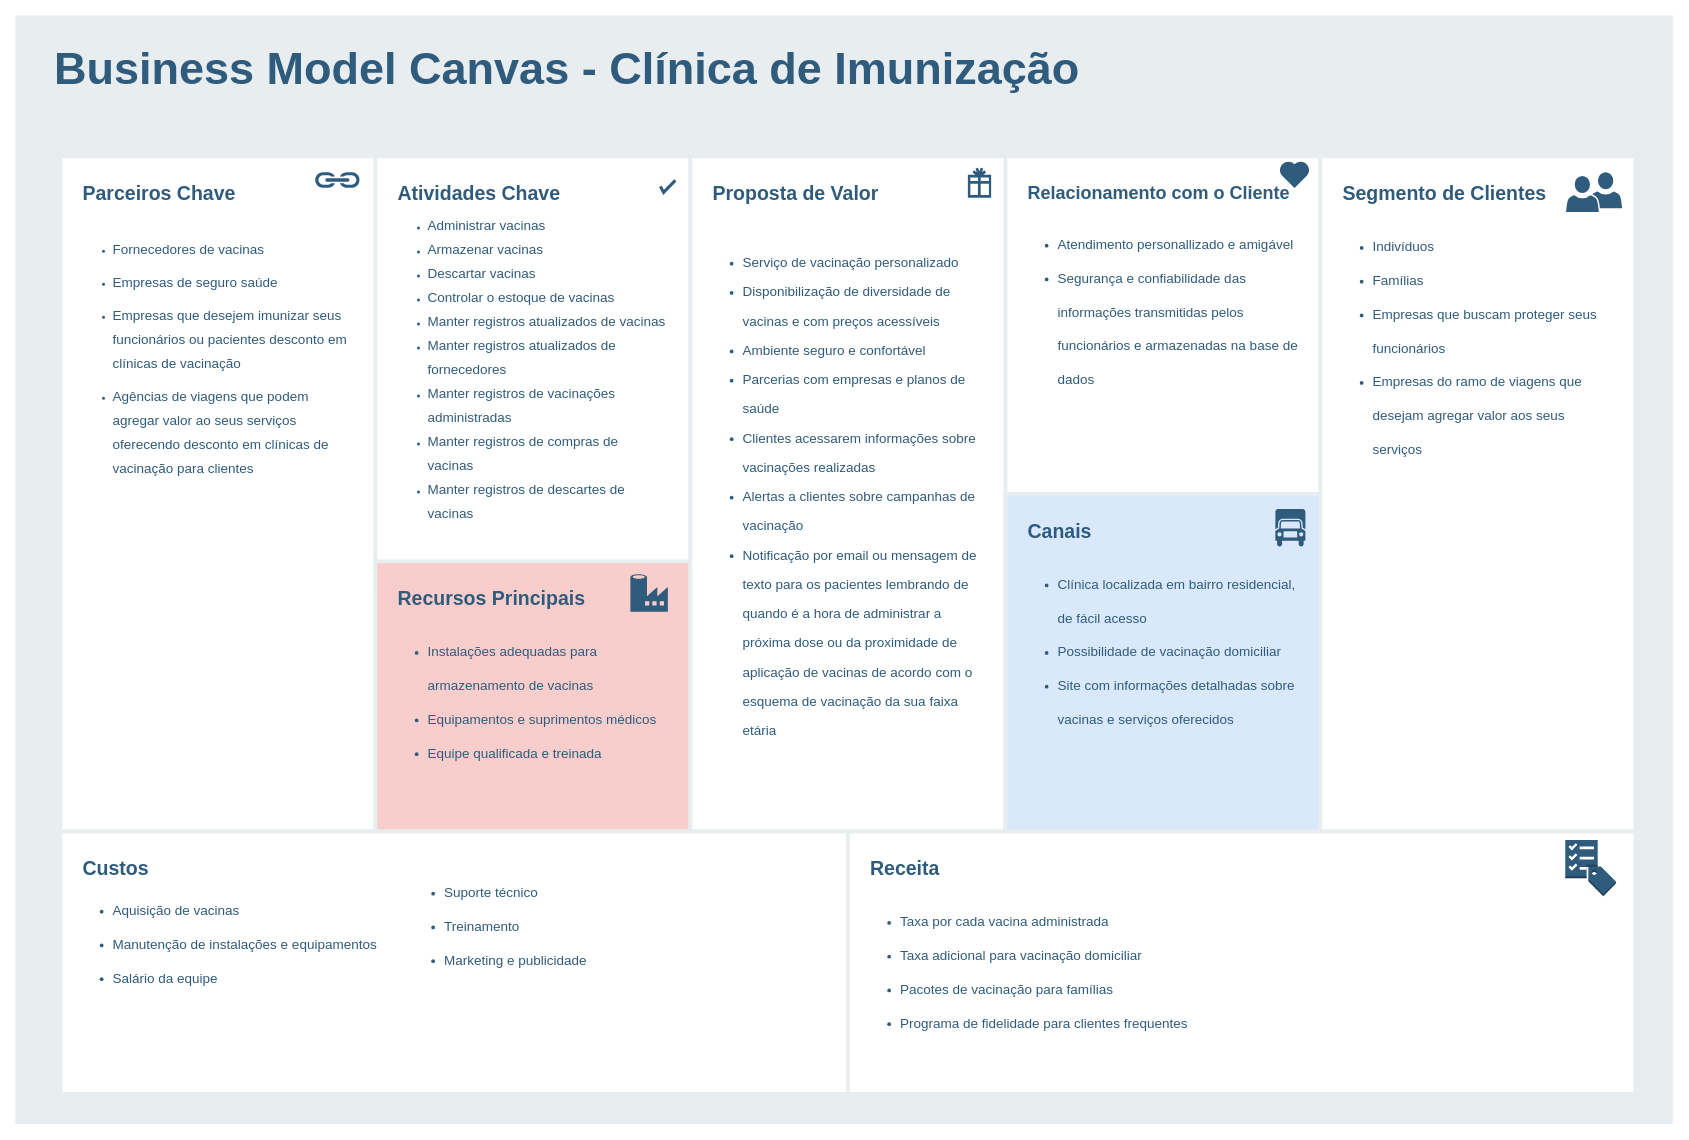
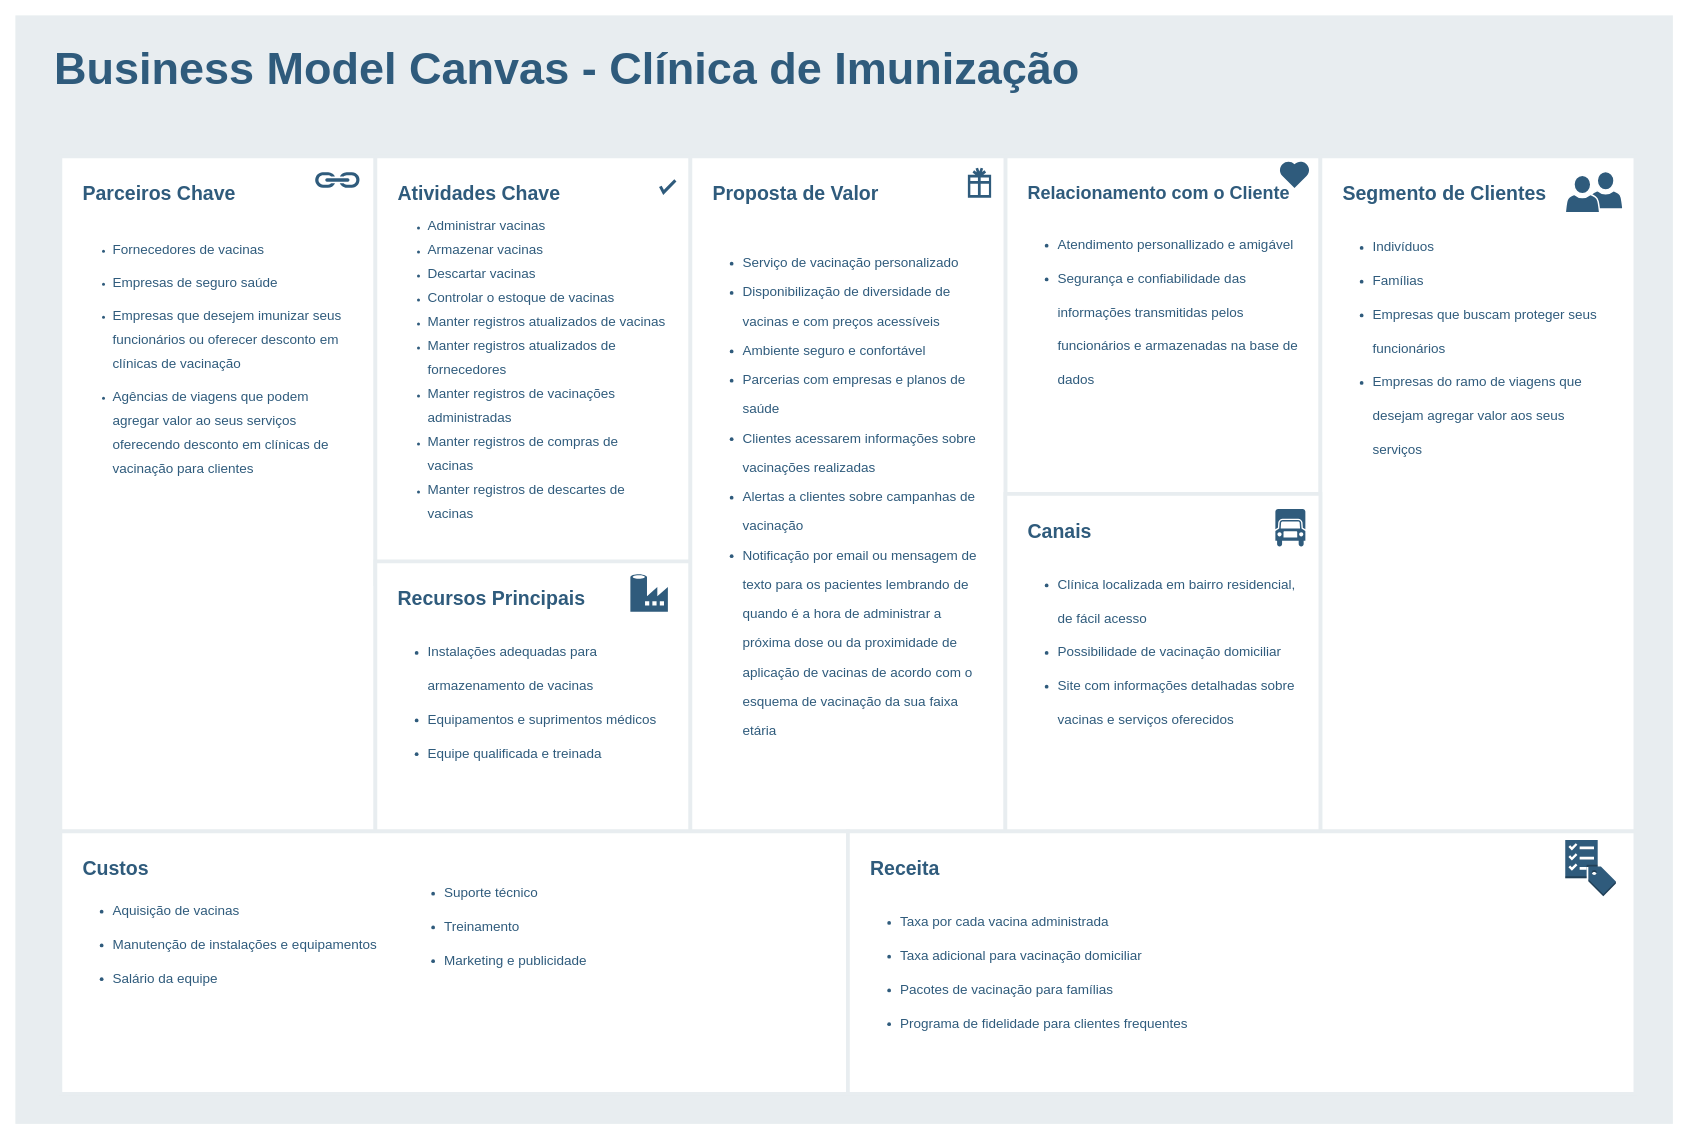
(219, 220) -> (219, 220)
(1163, 663) -> (1163, 663)
(533, 696) -> (533, 696)
